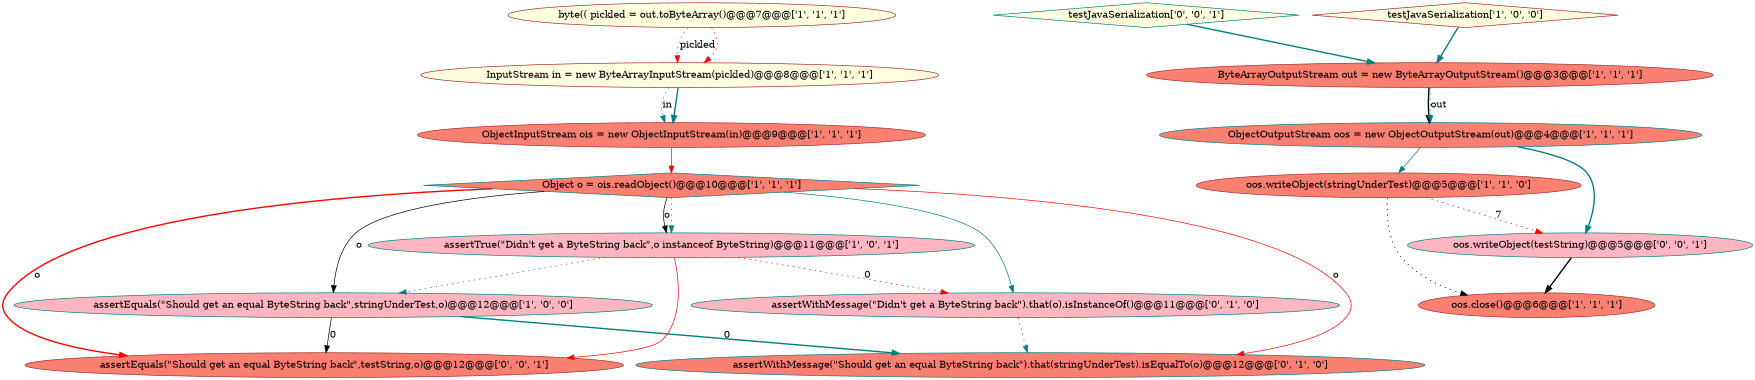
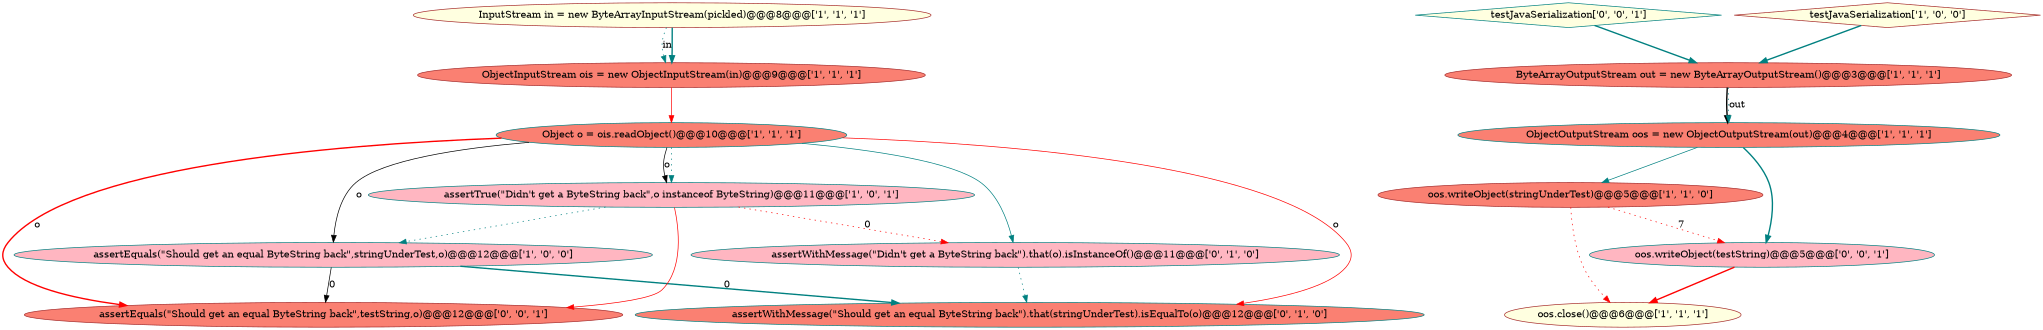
(702, 15) -> none
(671, 185) -> (671, 135)
(1404, 260) -> (1579, 256)
(1560, 272) -> (1695, 284)
(1537, 305) -> (1623, 315)
